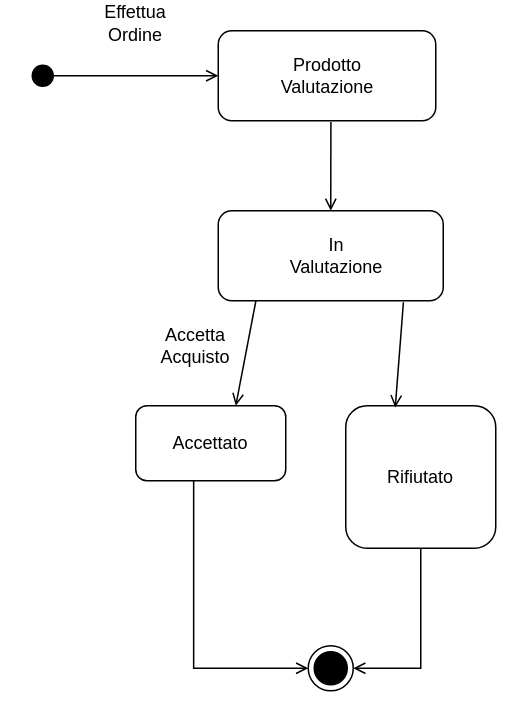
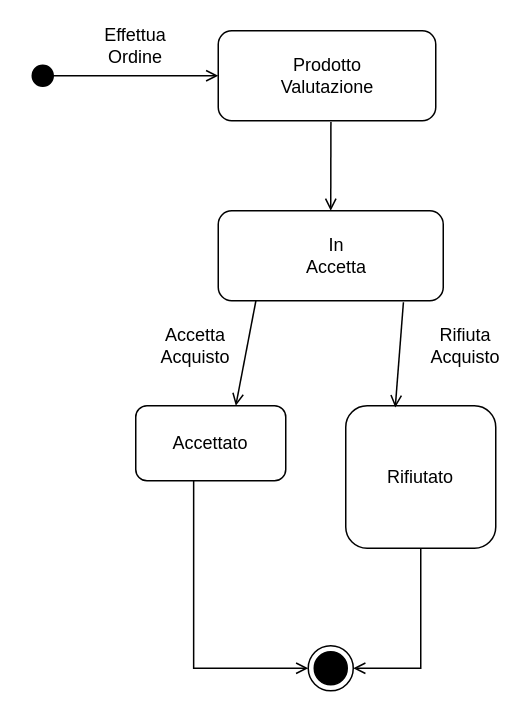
(136, 23) -> (136, 46)
(337, 256) -> (337, 256)
none -> (466, 346)
